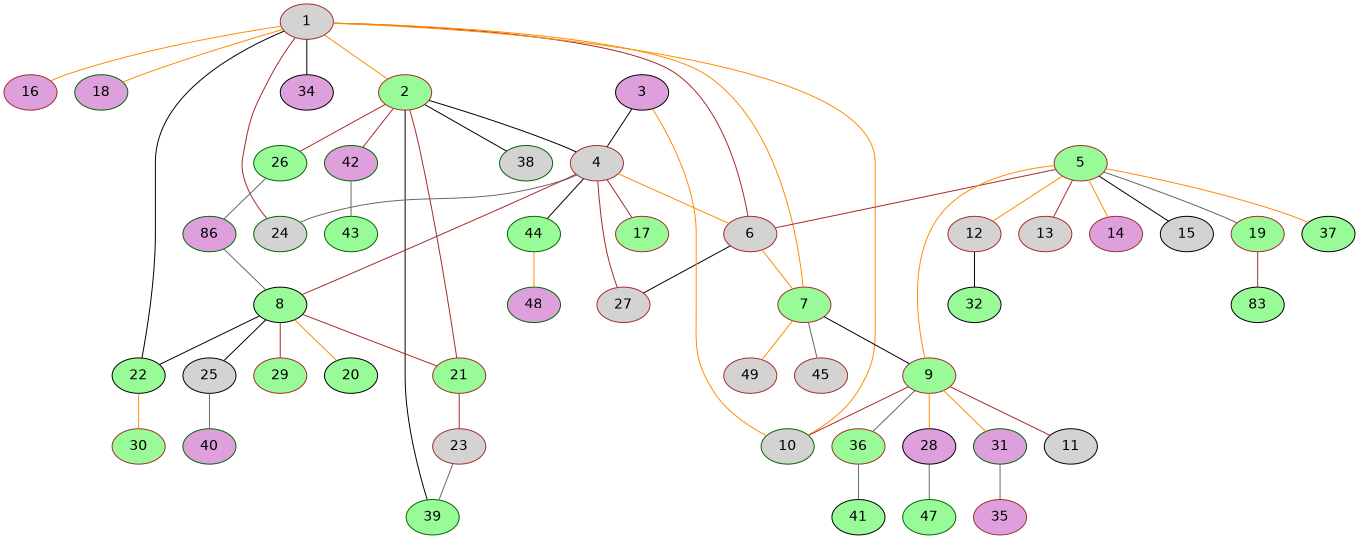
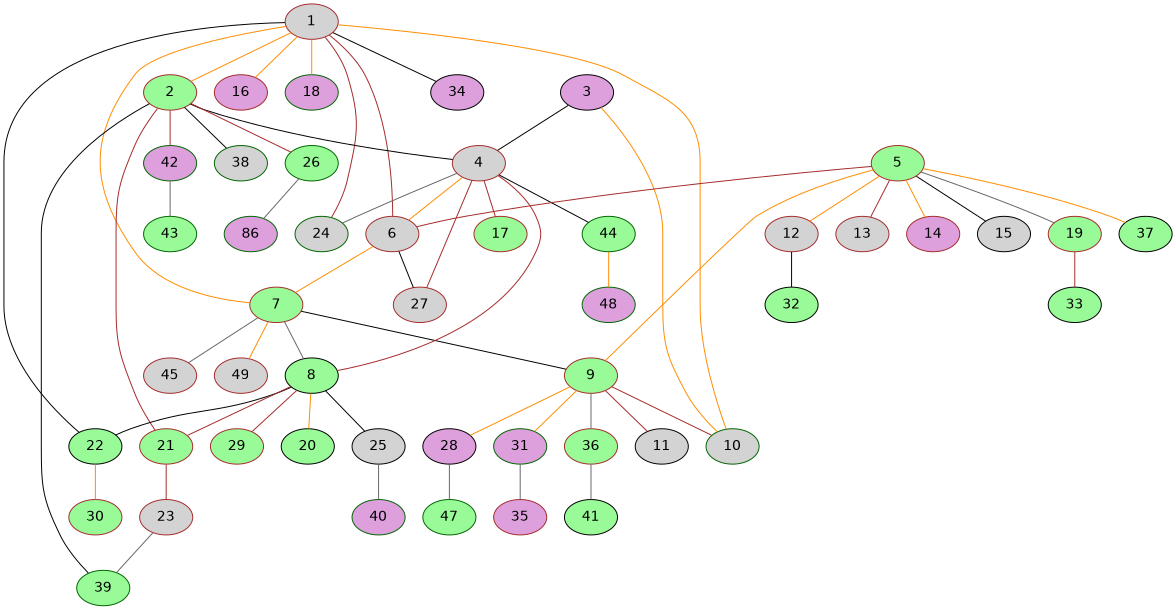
(245, 269) -> (294, 340)
(1258, 305) -> (1075, 305)
